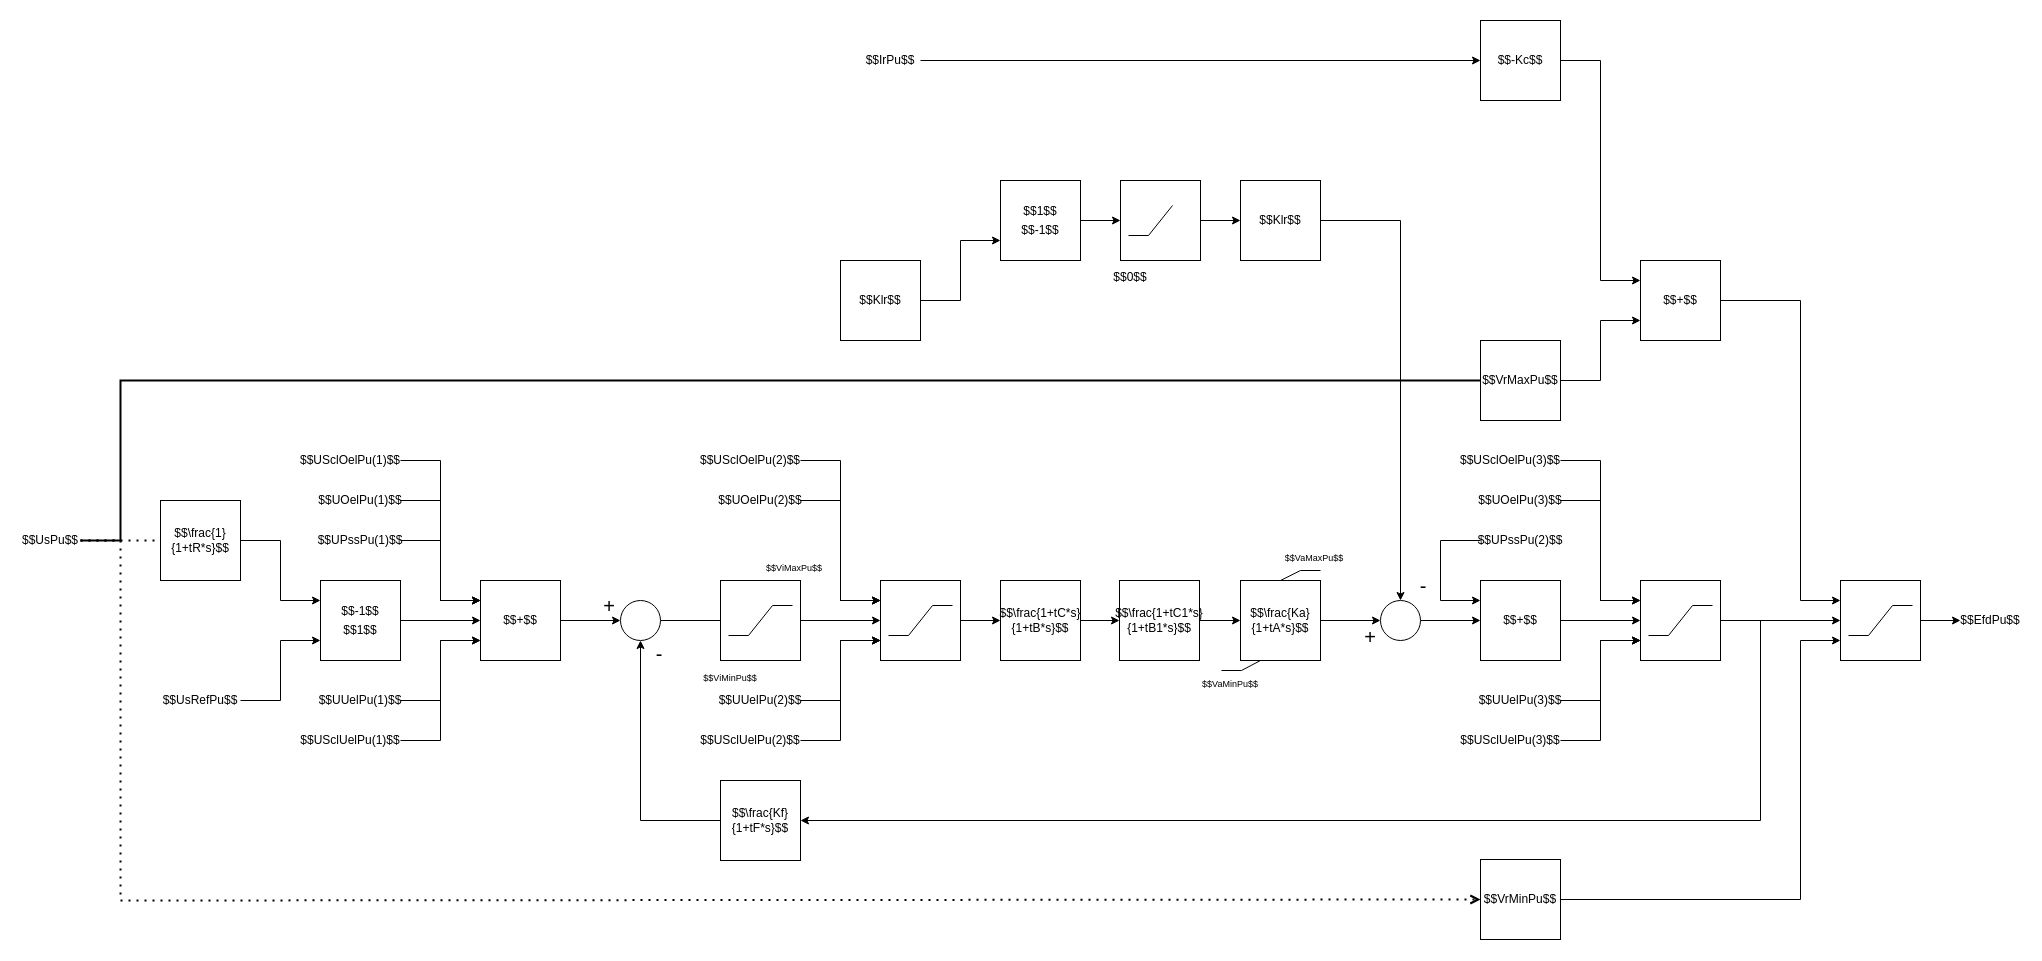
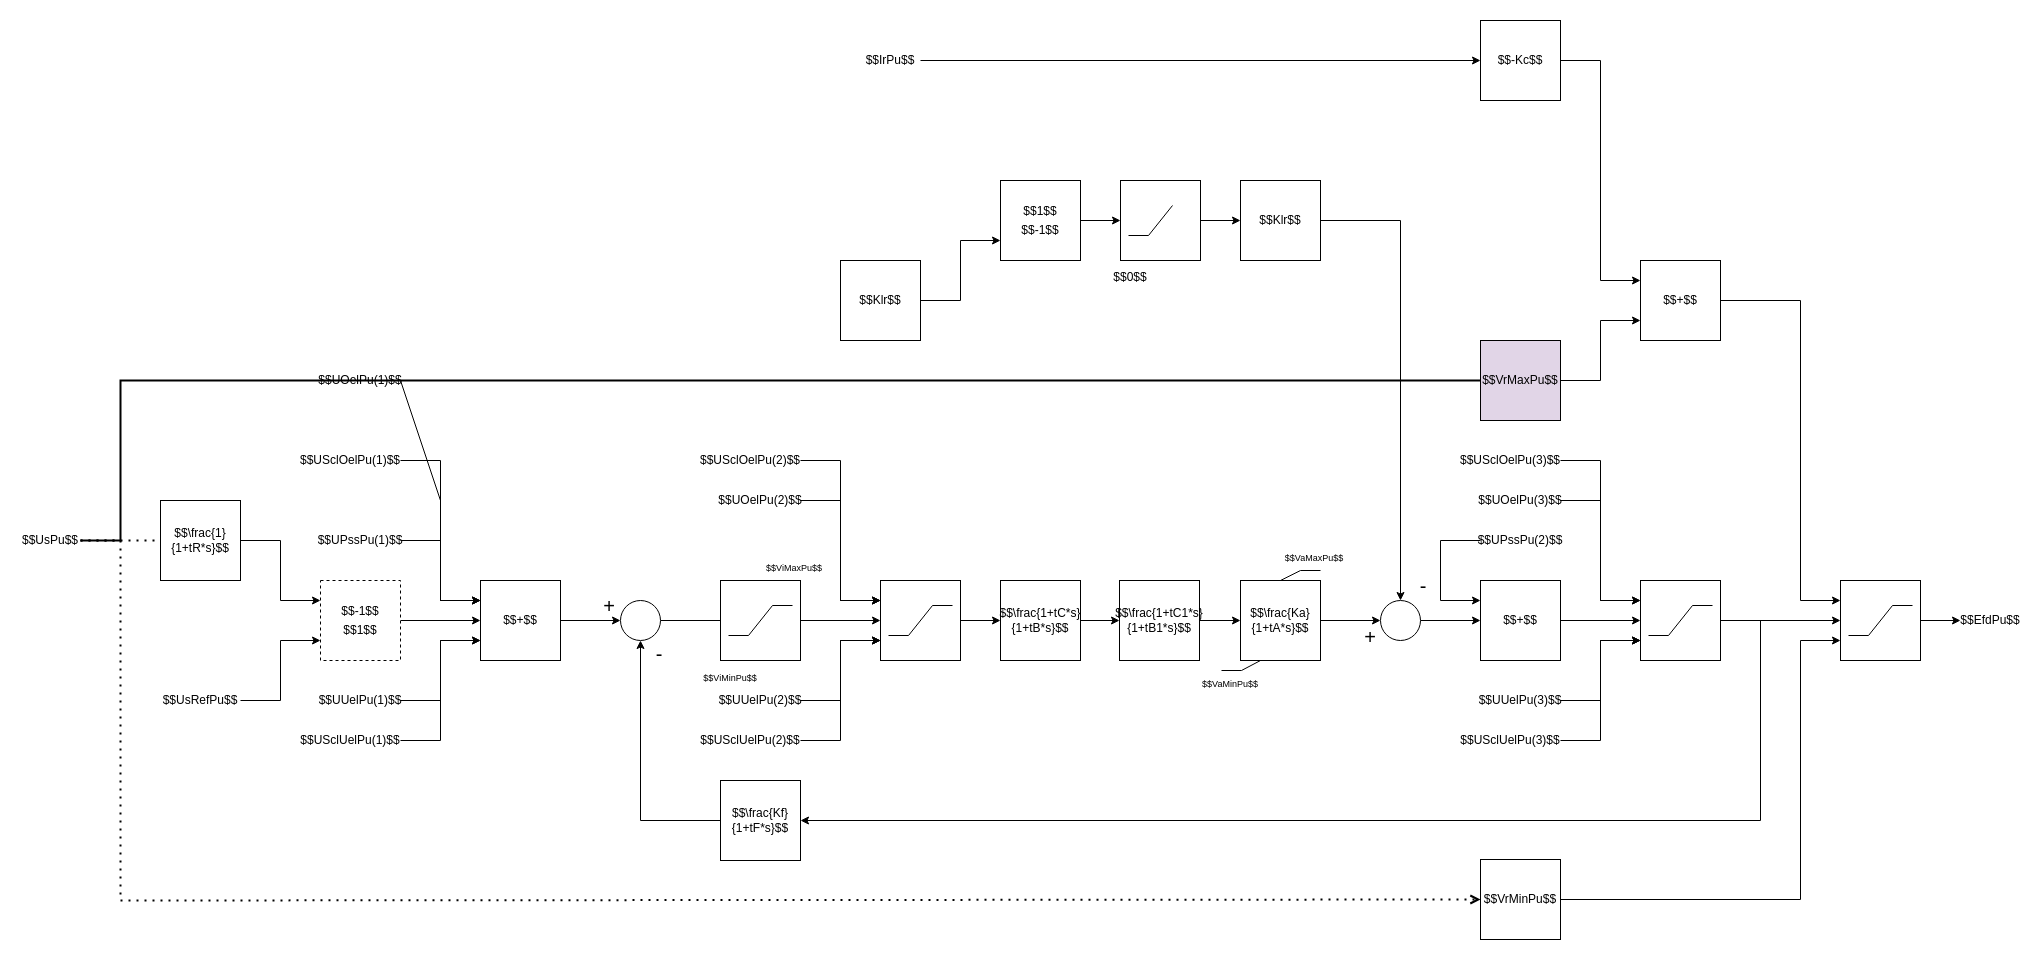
(1521, 381) -> (1521, 381)
(361, 501) -> (361, 381)
(361, 621) -> (361, 621)
